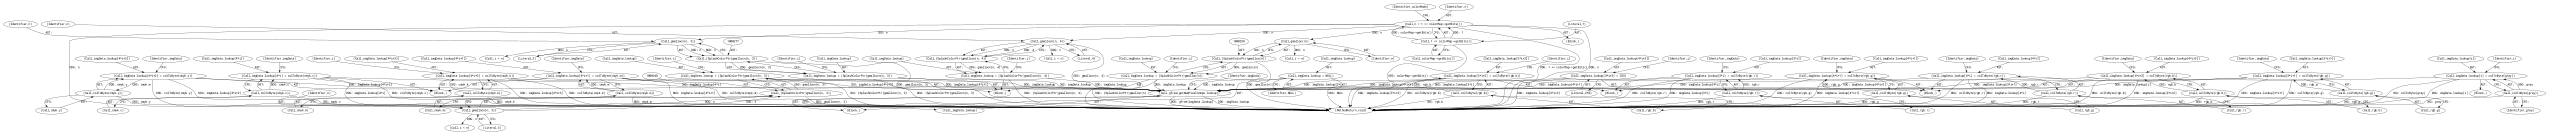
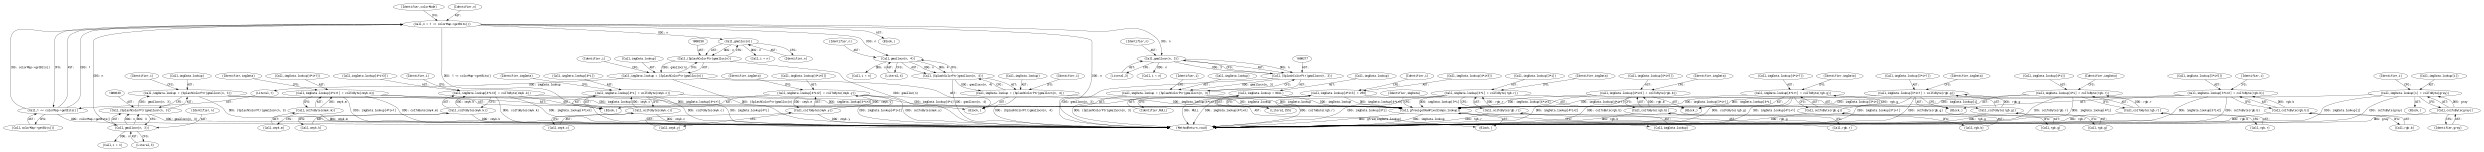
(1155, 87) -> (450, 86)
(1090, 91) -> (1015, 122)
